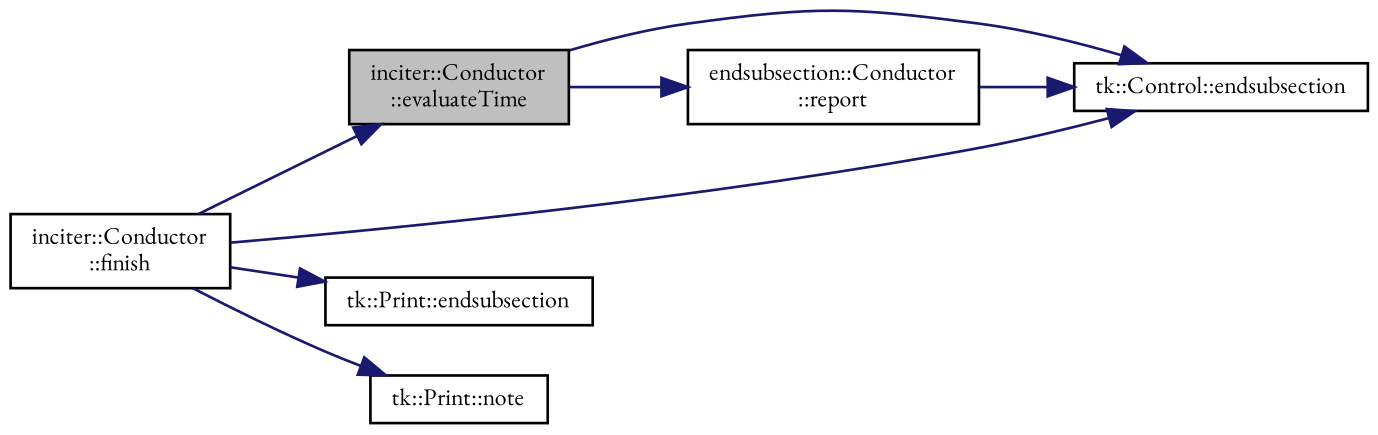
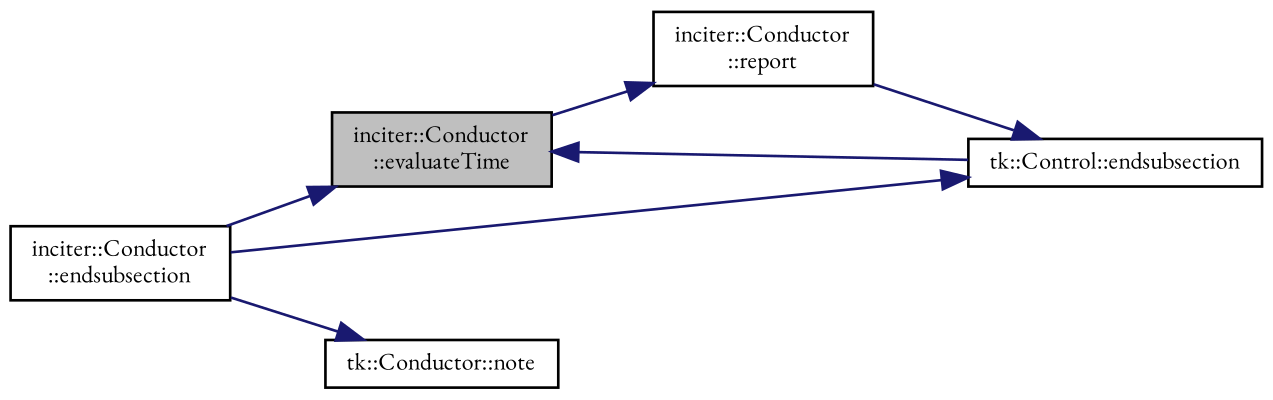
(846, 11) -> (773, 156)
(833, 87) -> (763, 49)
(120, 251) -> (120, 263)
(459, 301) -> none
(459, 399) -> (442, 364)
